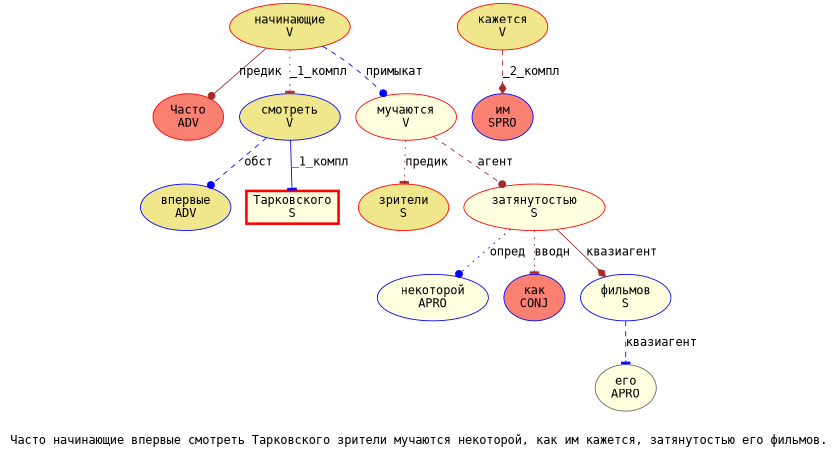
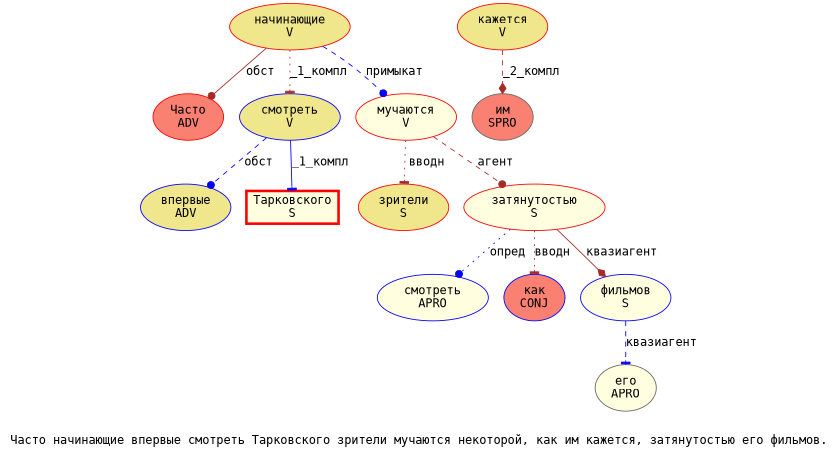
(261, 72) -> (261, 72)
(503, 117) -> (503, 117)
(427, 162) -> (427, 162)
(433, 298) -> (433, 298)
